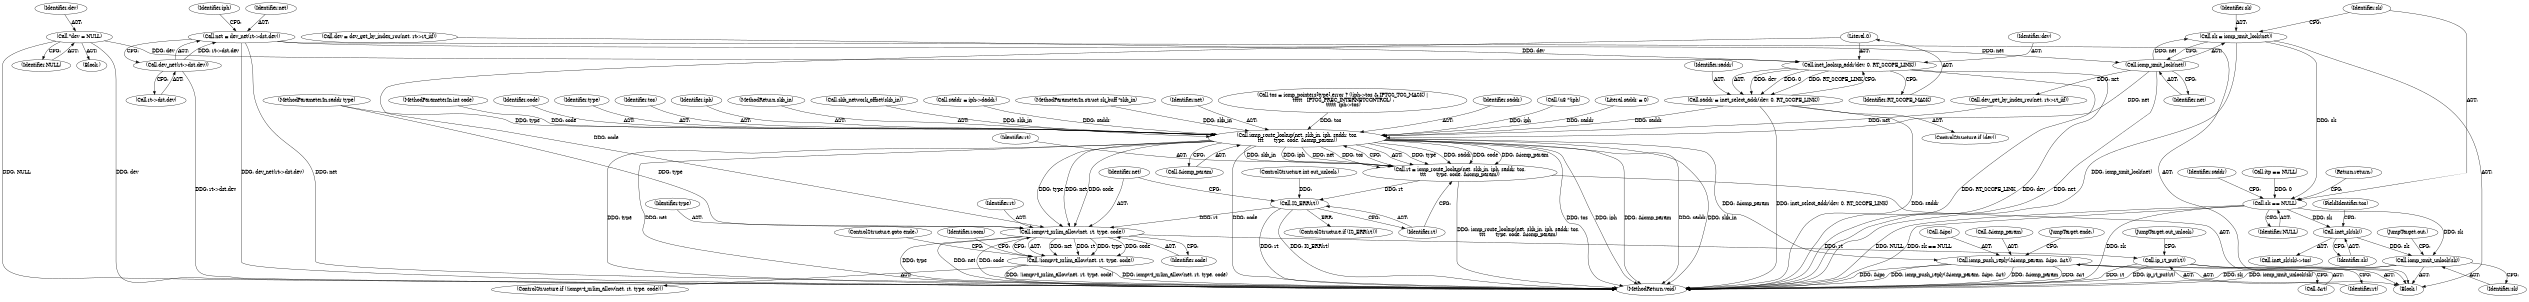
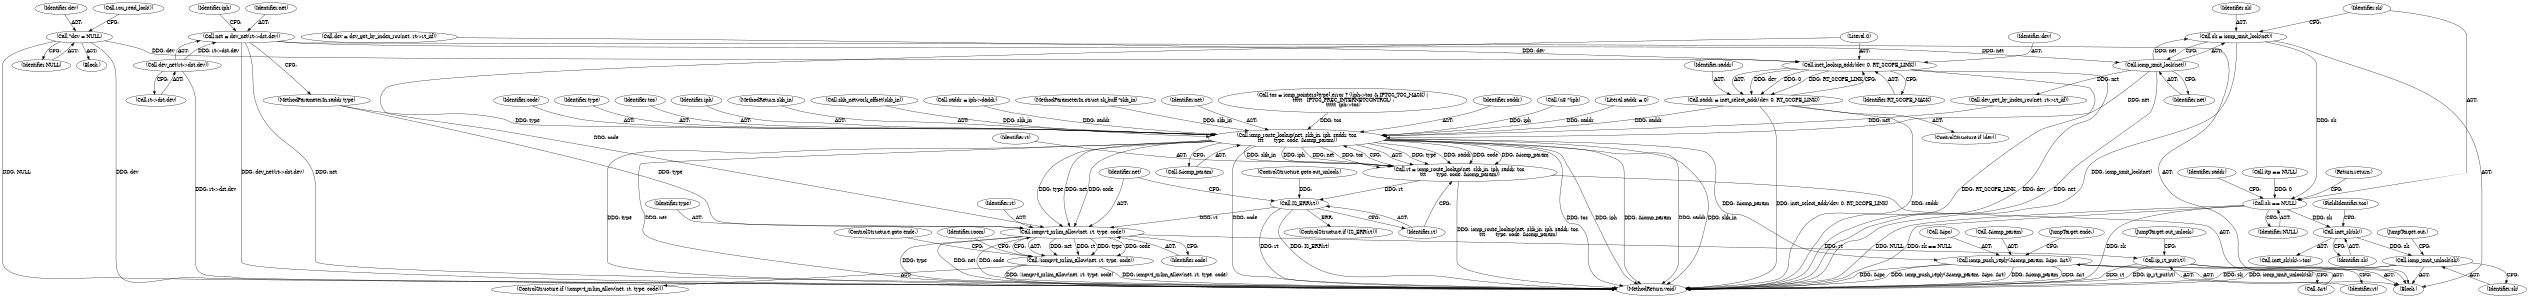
none -> (128, 9)
(149, 43) -> (280, 67)
(1935, 56) -> (1888, 82)
(438, 100) -> none
(1299, 173) -> (1299, 173)
(2385, 212) -> none
